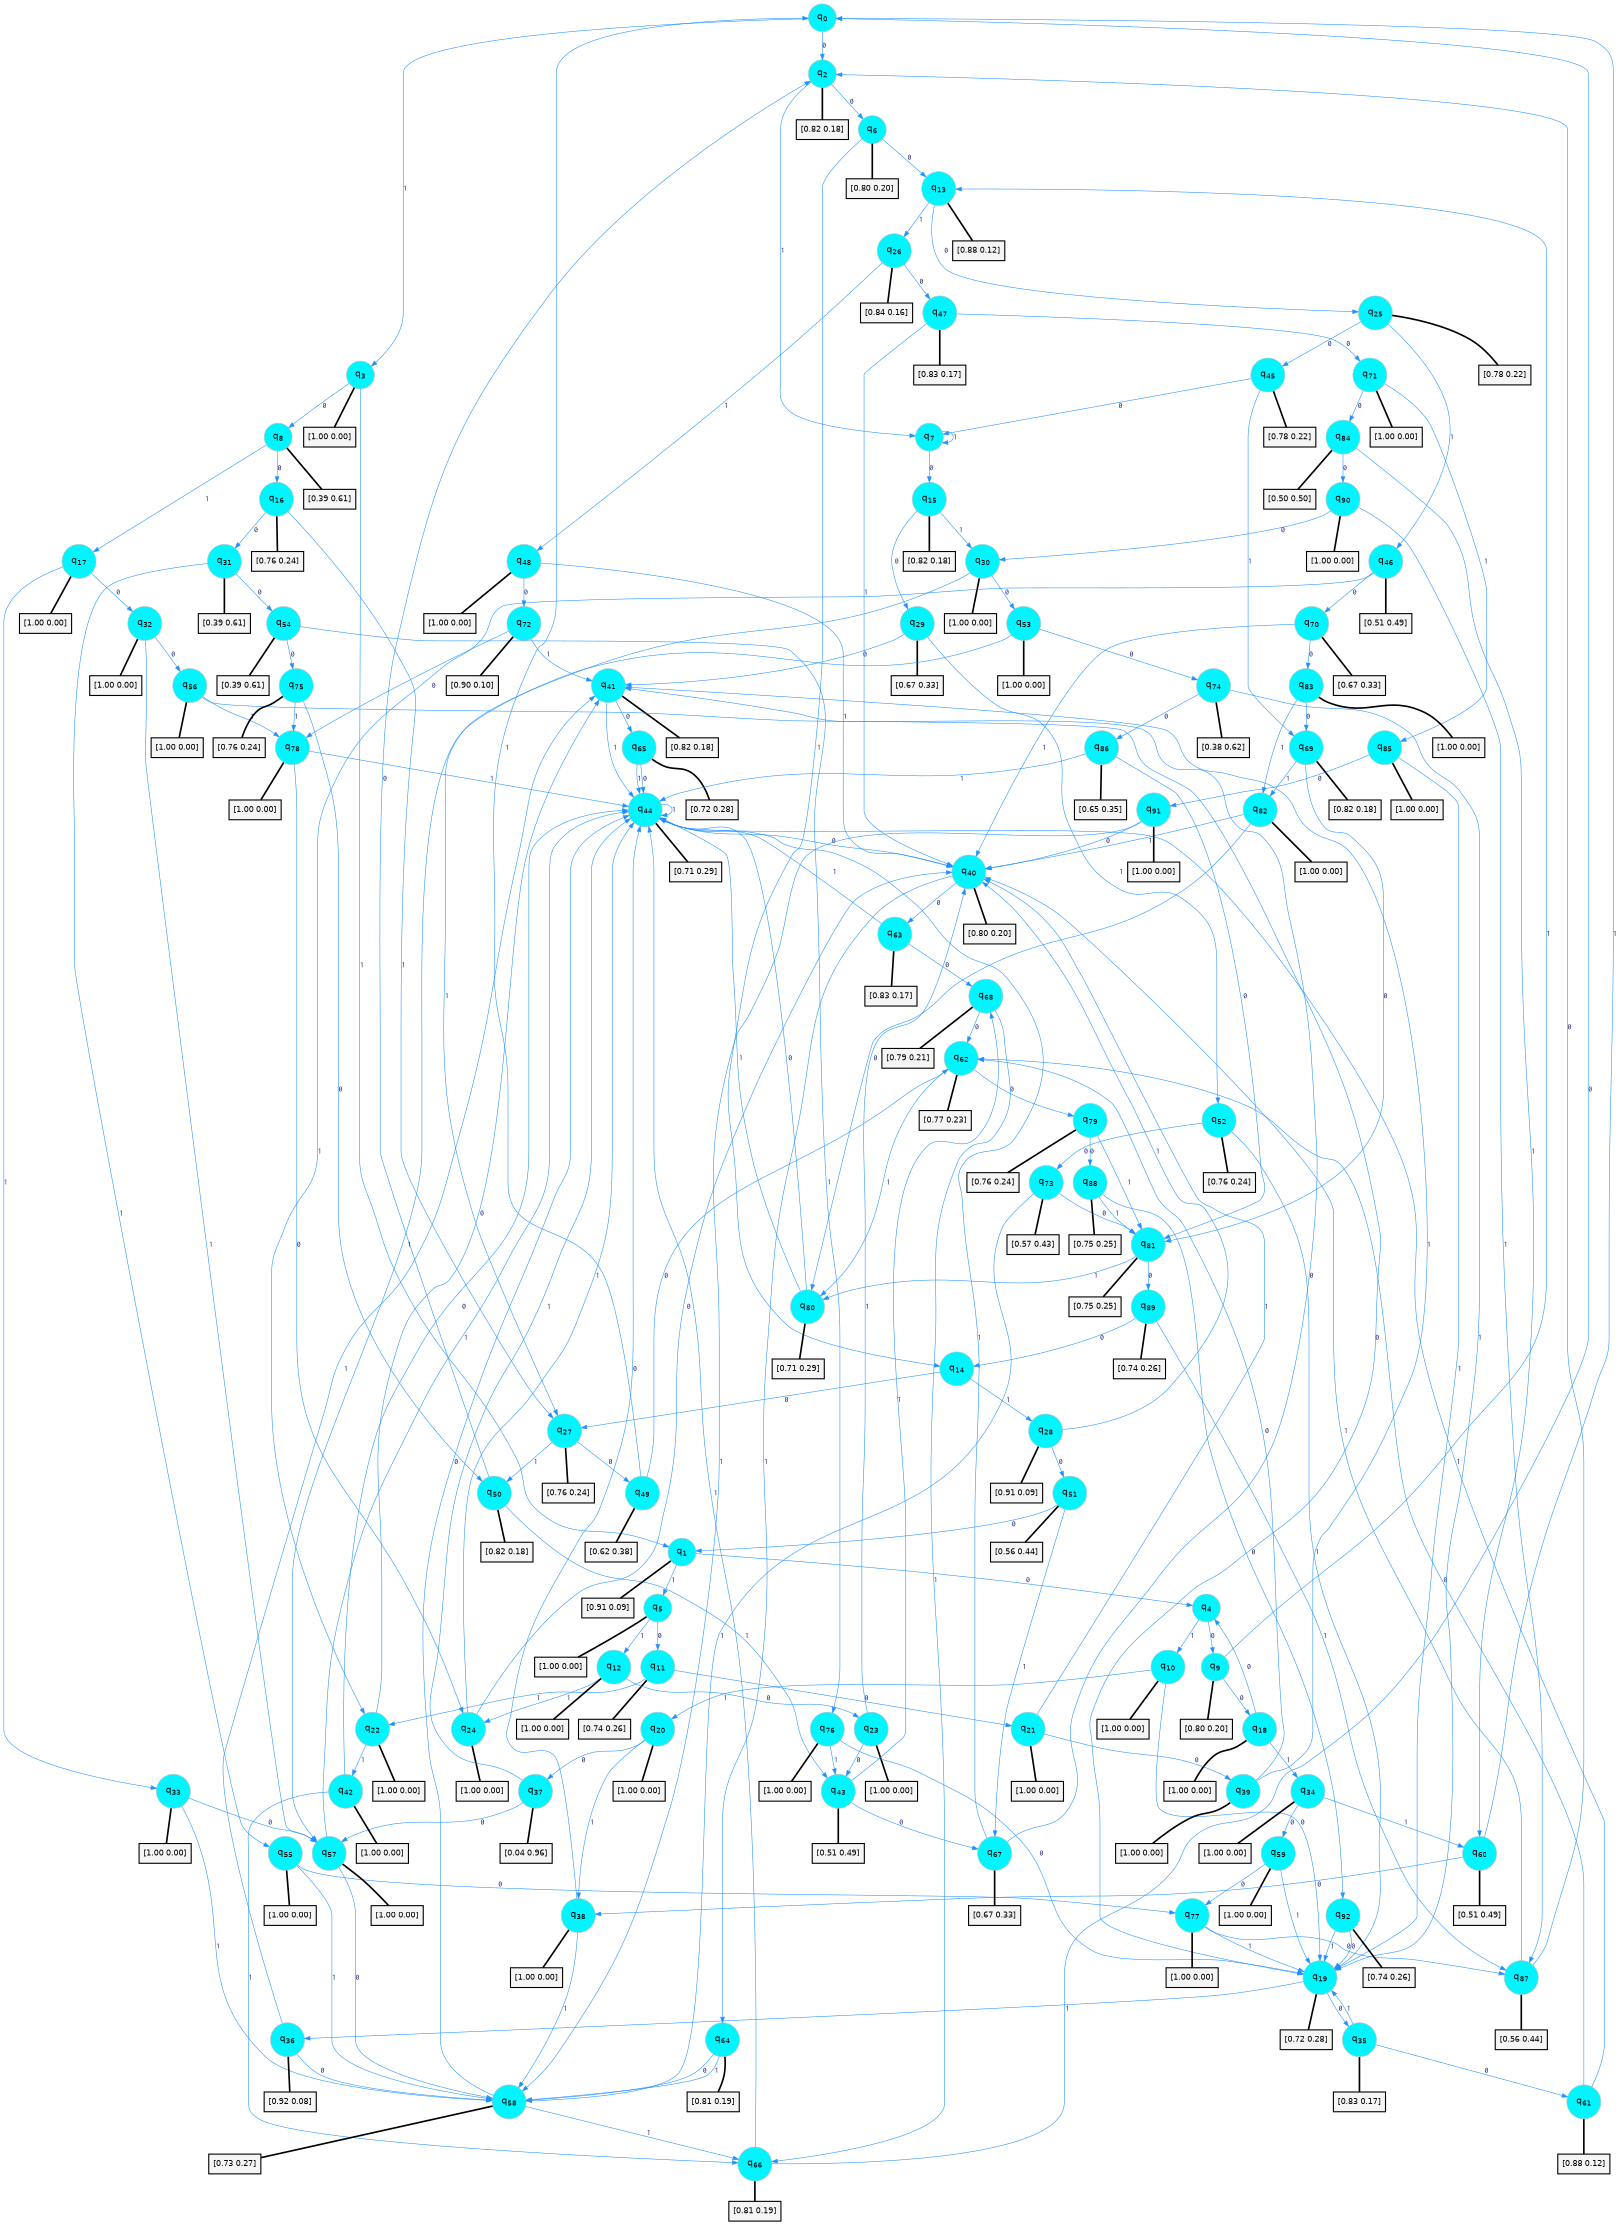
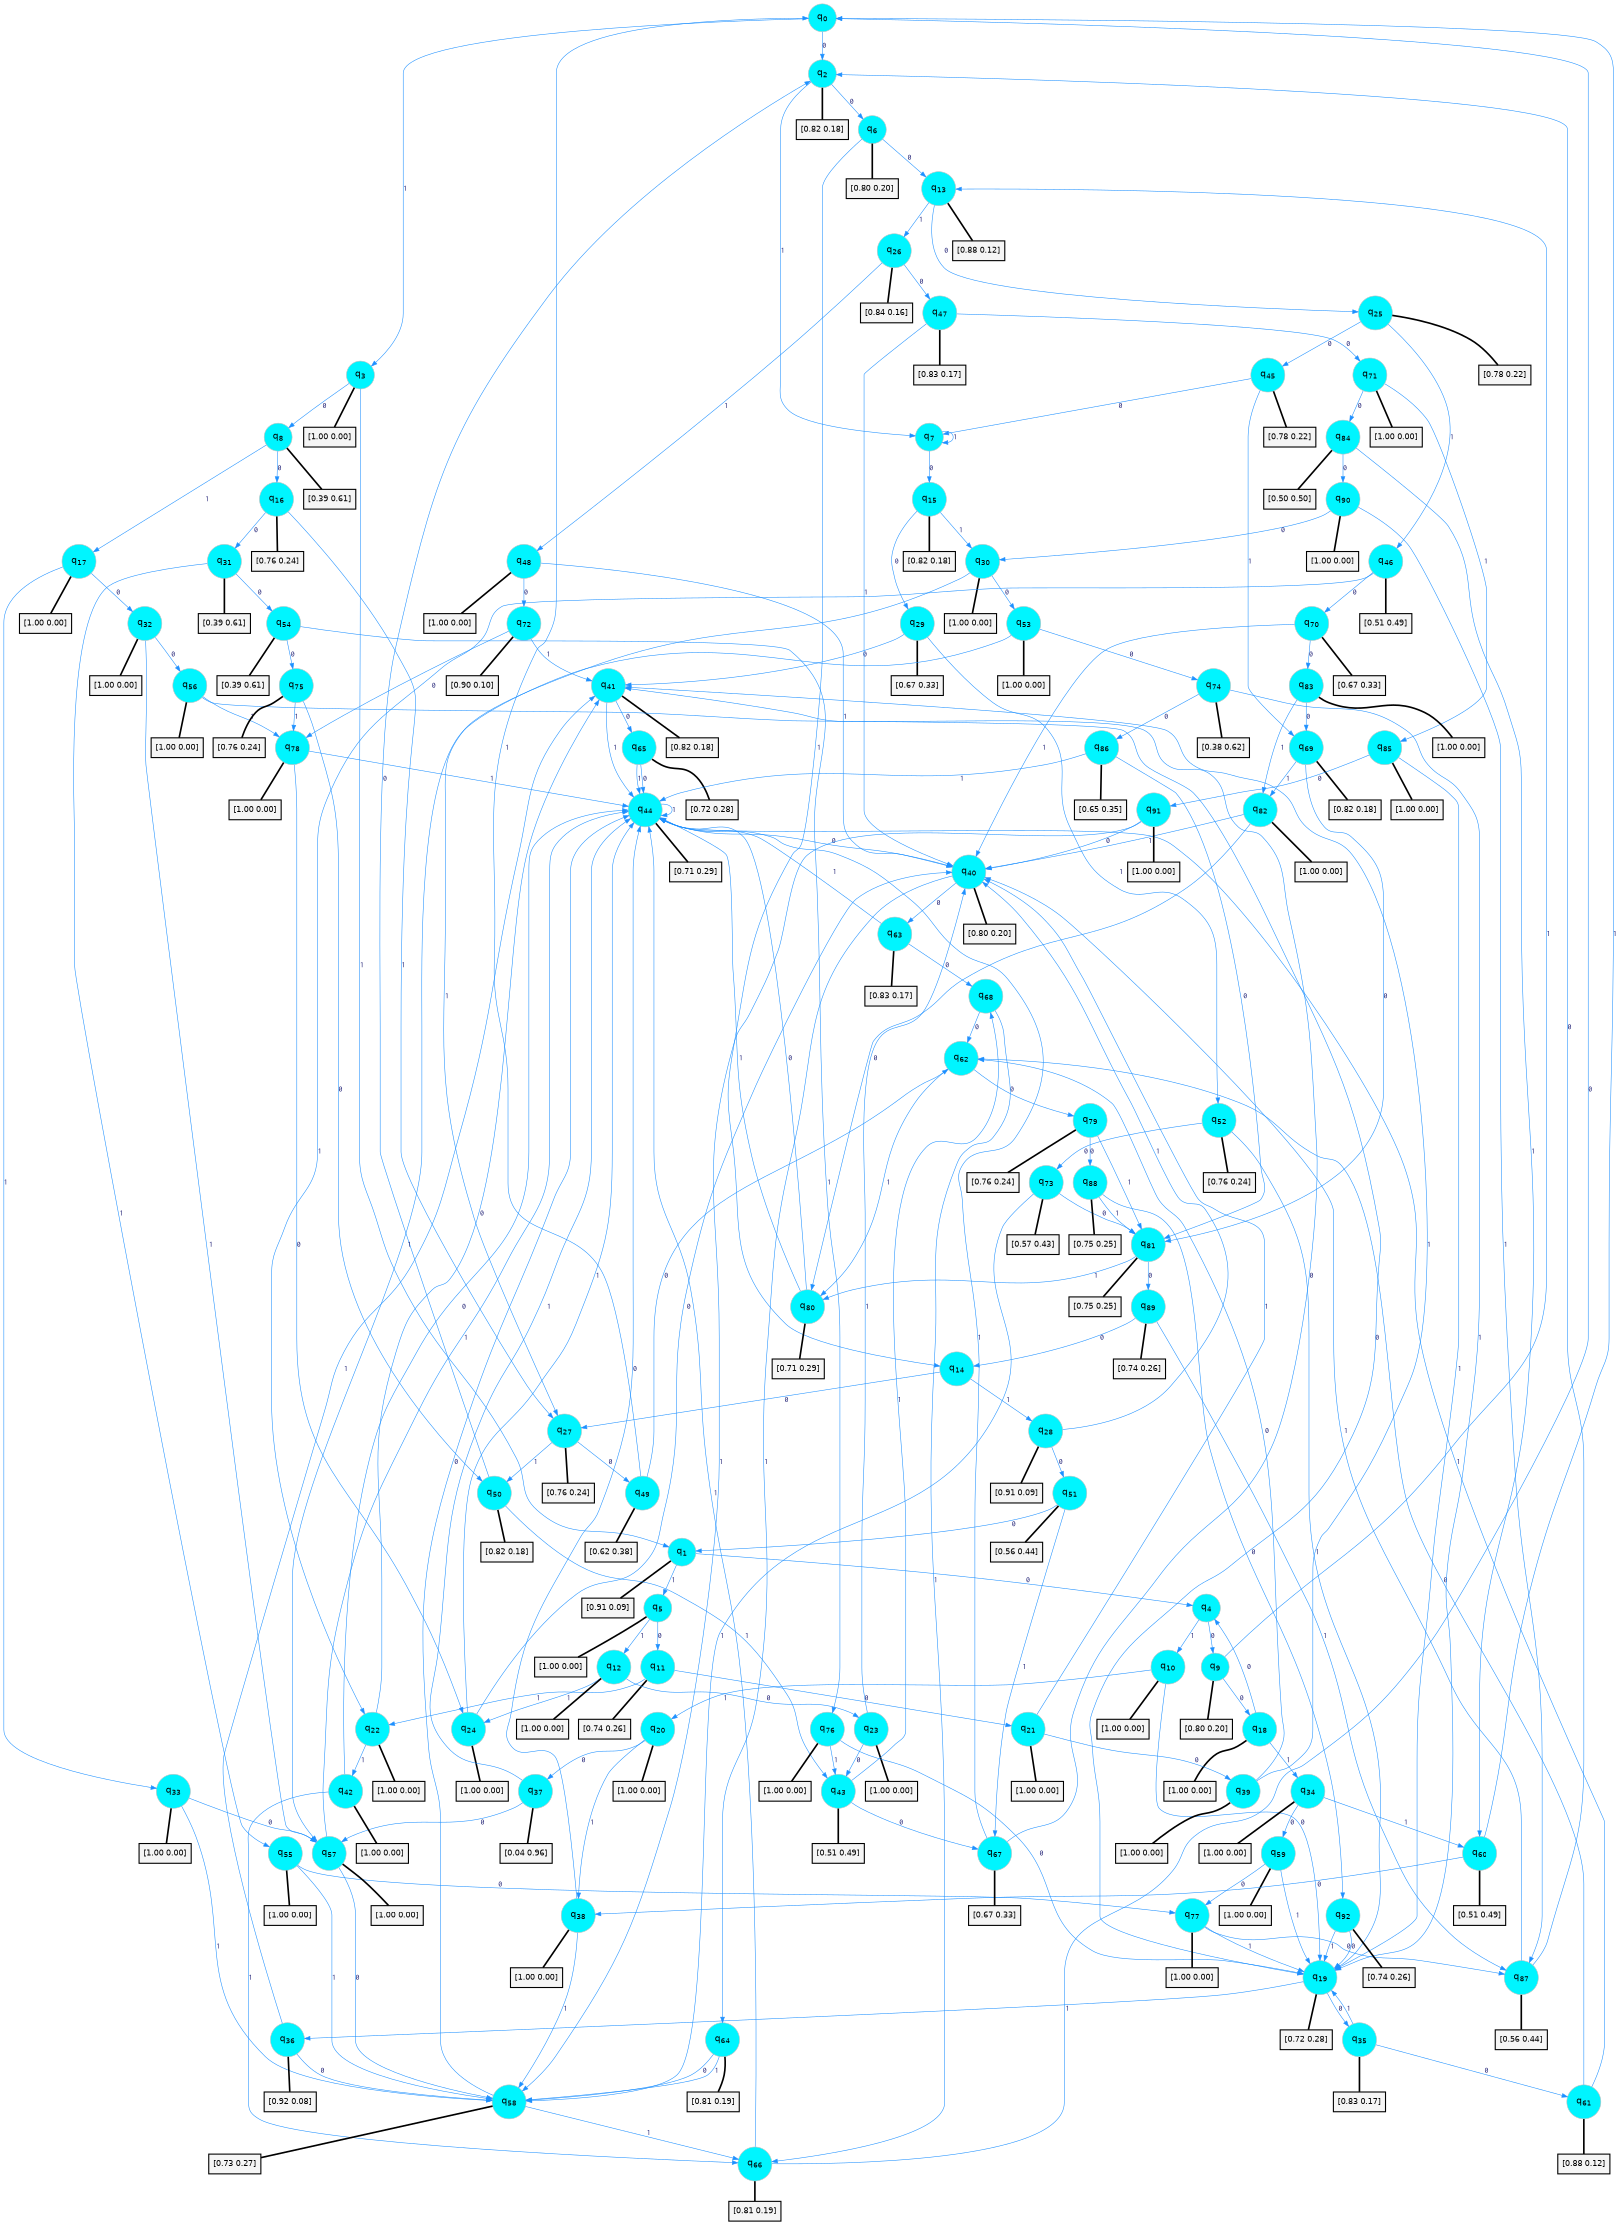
(908, 1058) -> none
(945, 1120) -> none
